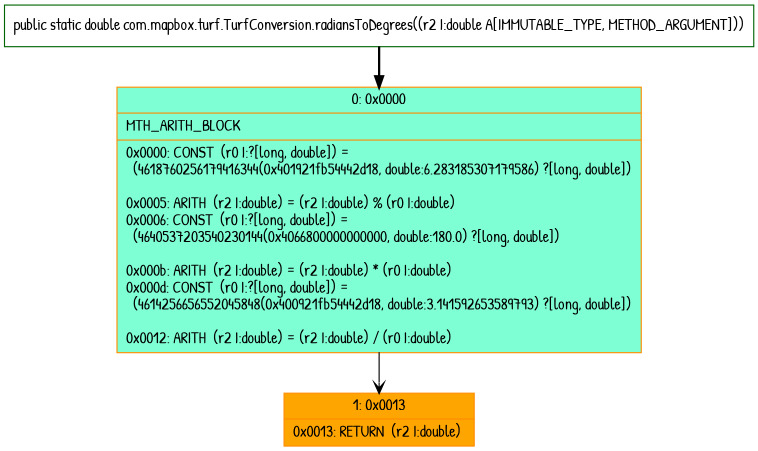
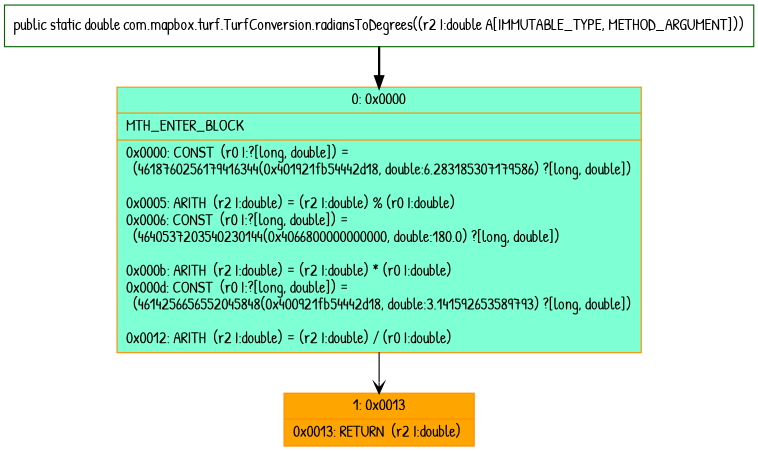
(184, 126) -> (186, 126)
